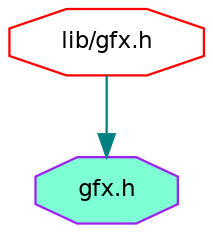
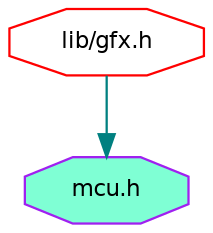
(107, 190) -> (107, 190)
